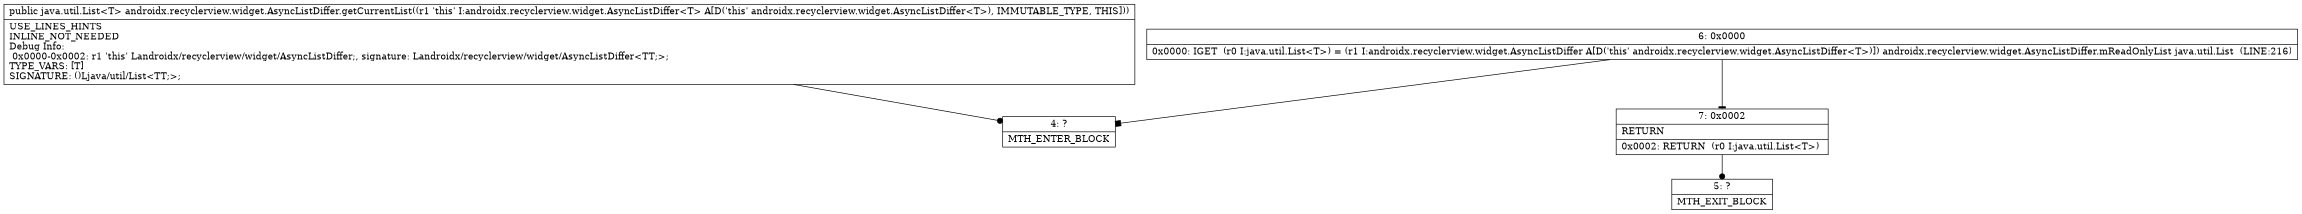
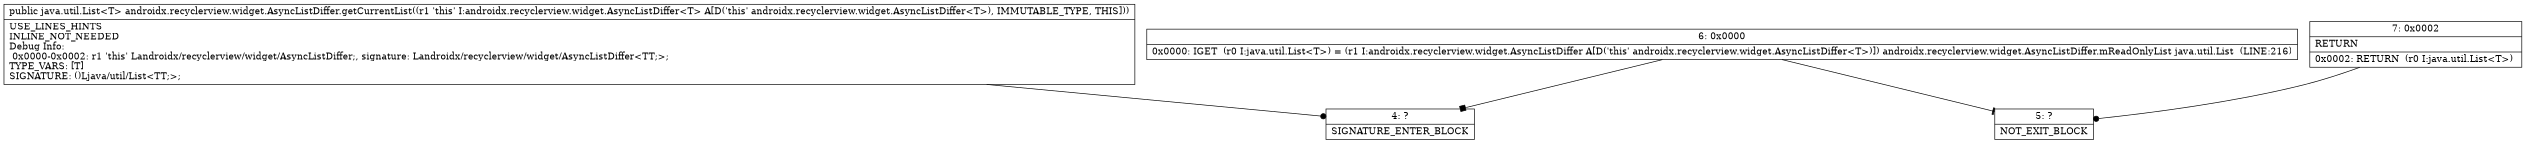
(1722, 83) -> (1887, 85)
(1059, 139) -> (1400, 132)
(1722, 202) -> (2044, 132)
